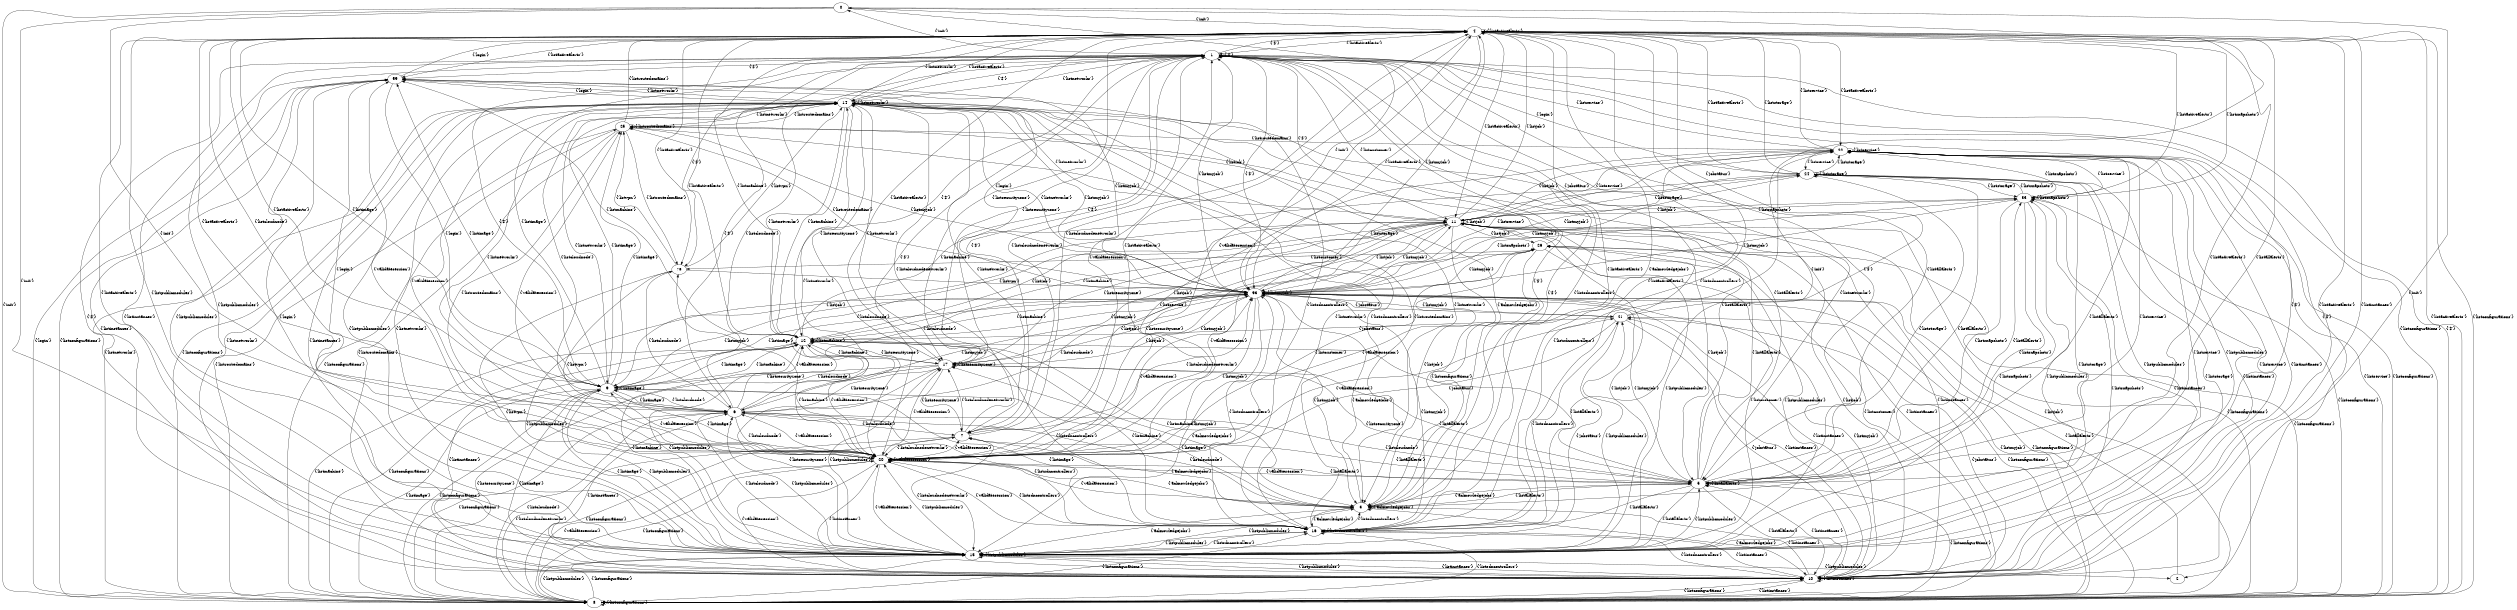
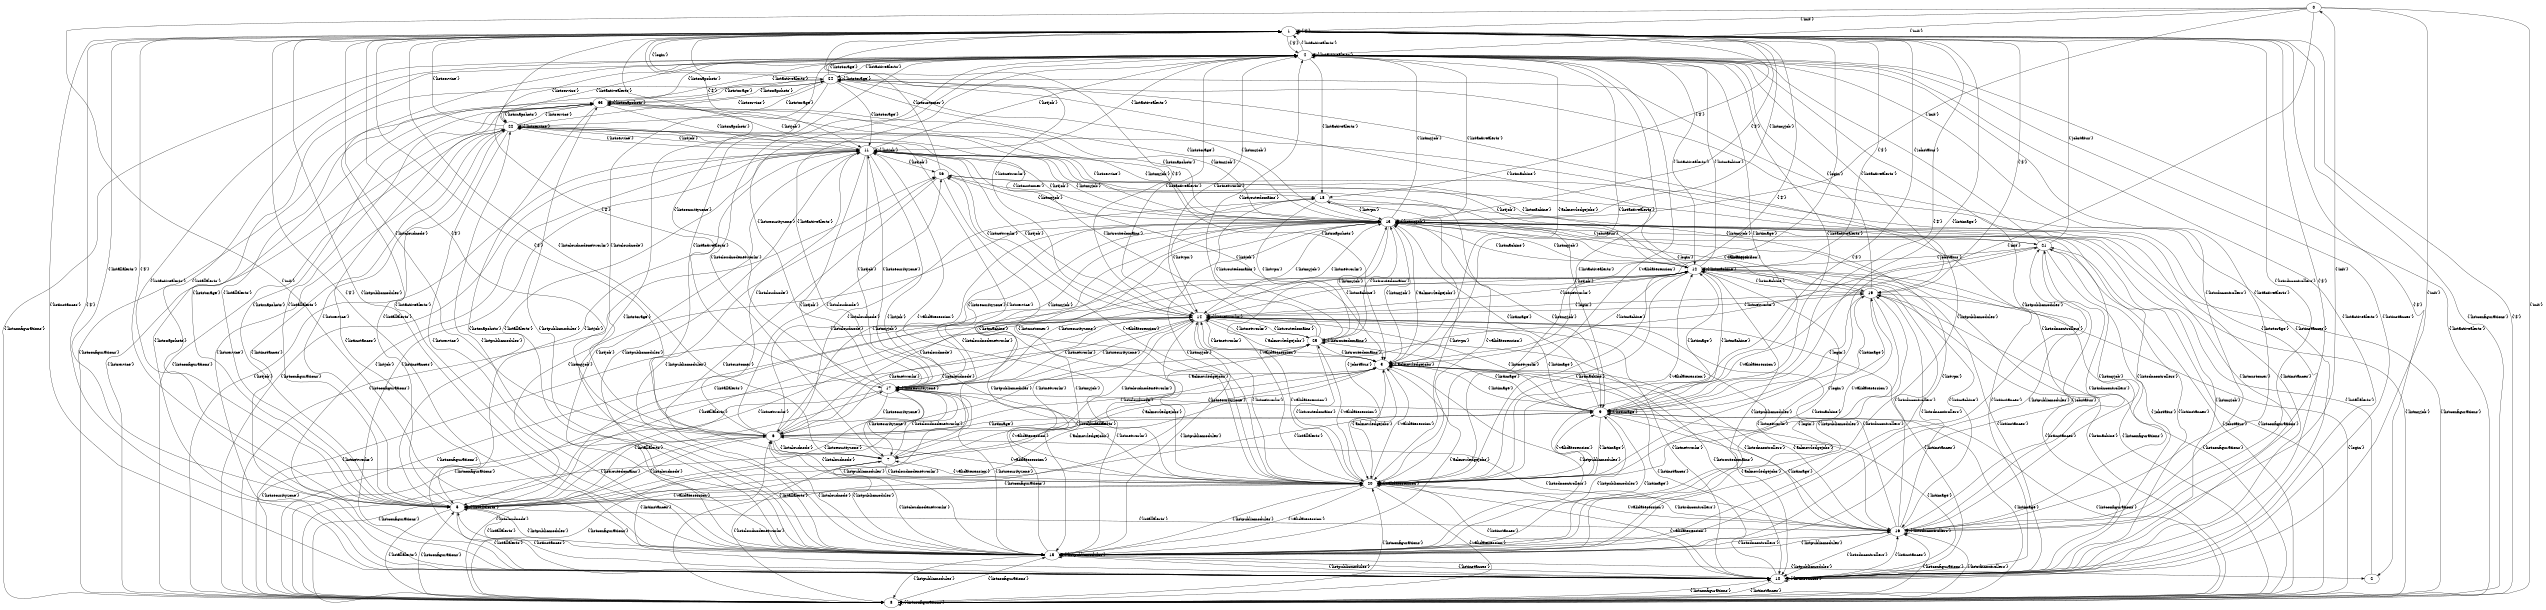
(1025, 49) -> (1803, 17)
(395, 79) -> (1871, 293)
(679, 270) -> (1322, 198)
(1255, 293) -> (1388, 222)
(1449, 372) -> (938, 484)
(1332, 456) -> (582, 600)
